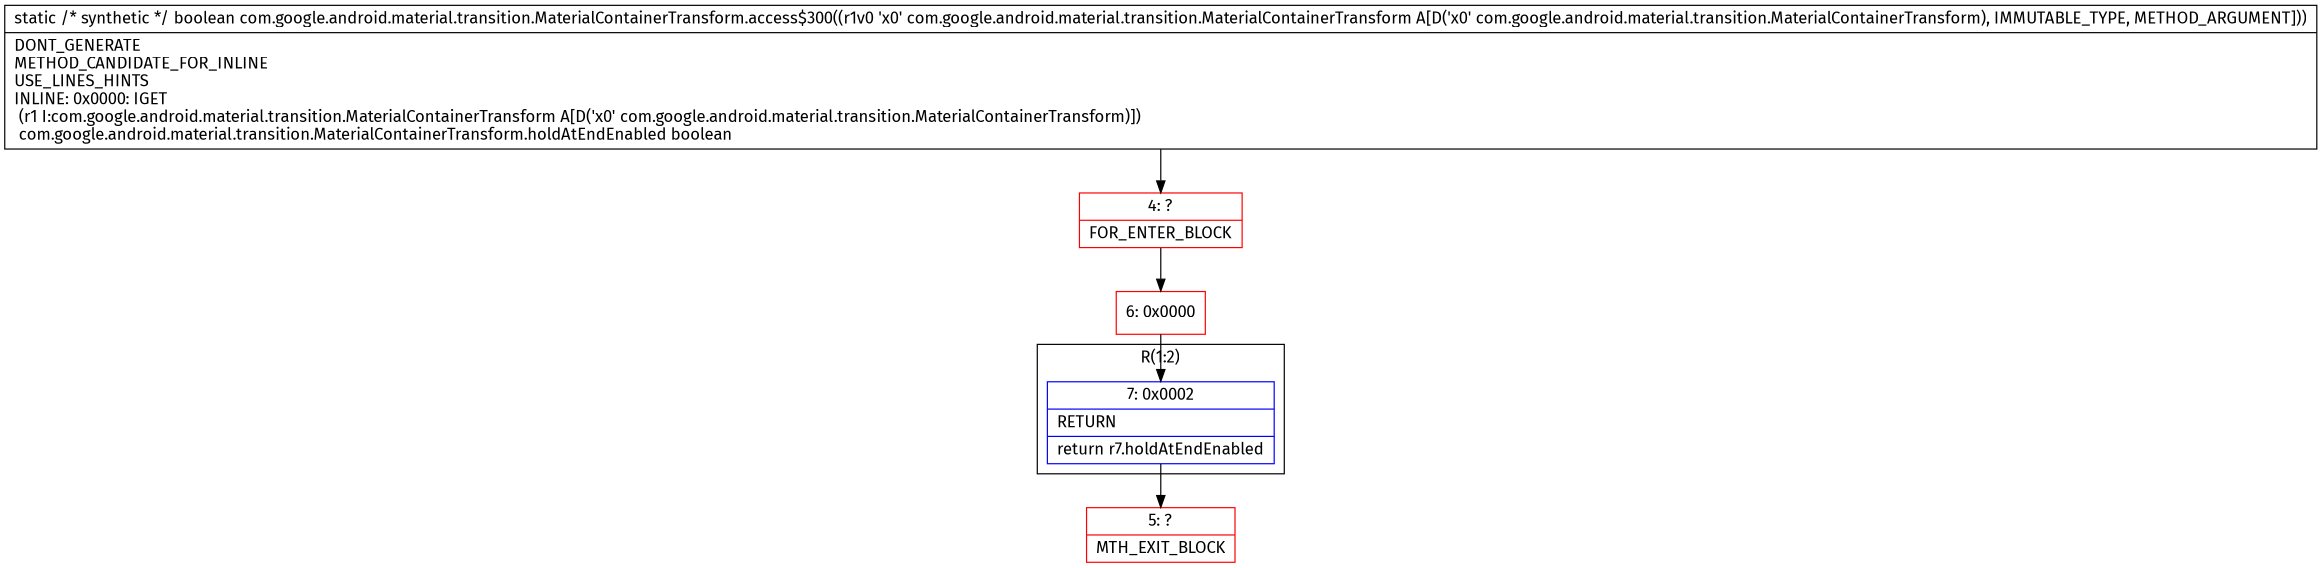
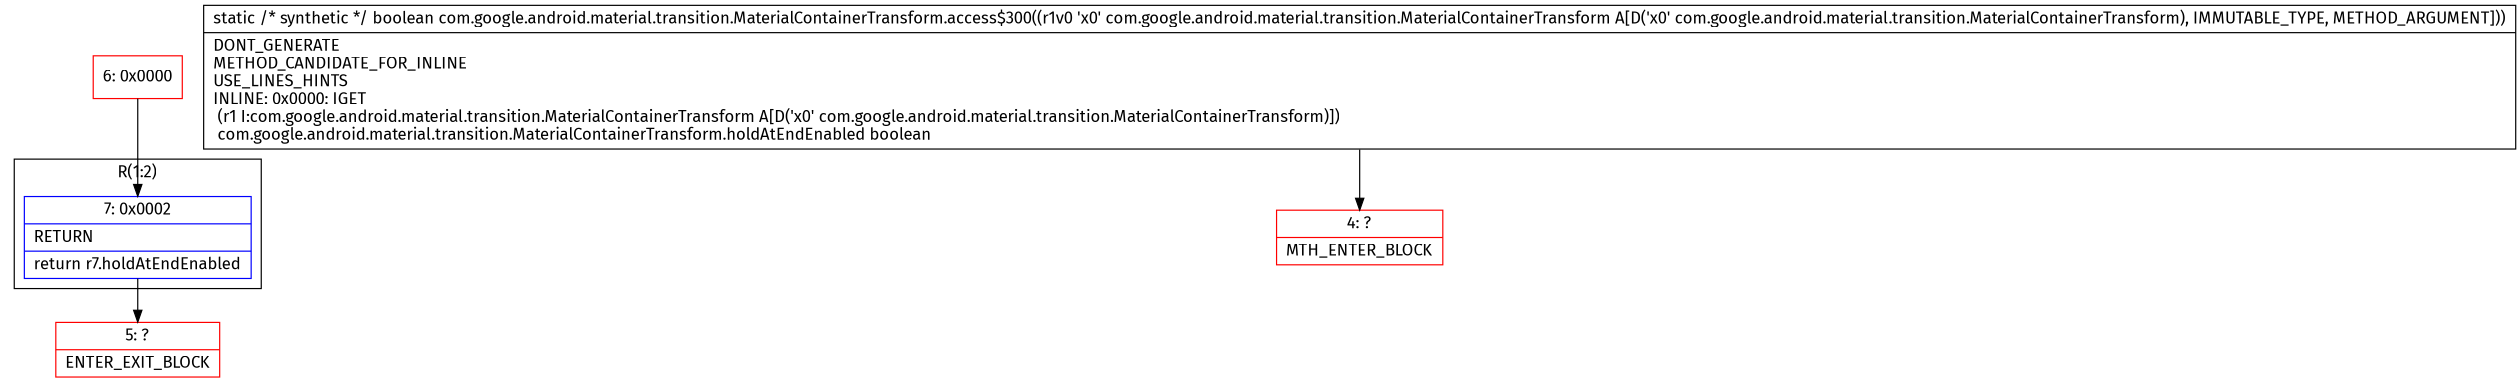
(1161, 233) -> (1360, 251)
(1161, 263) -> none
(1161, 548) -> (138, 363)
